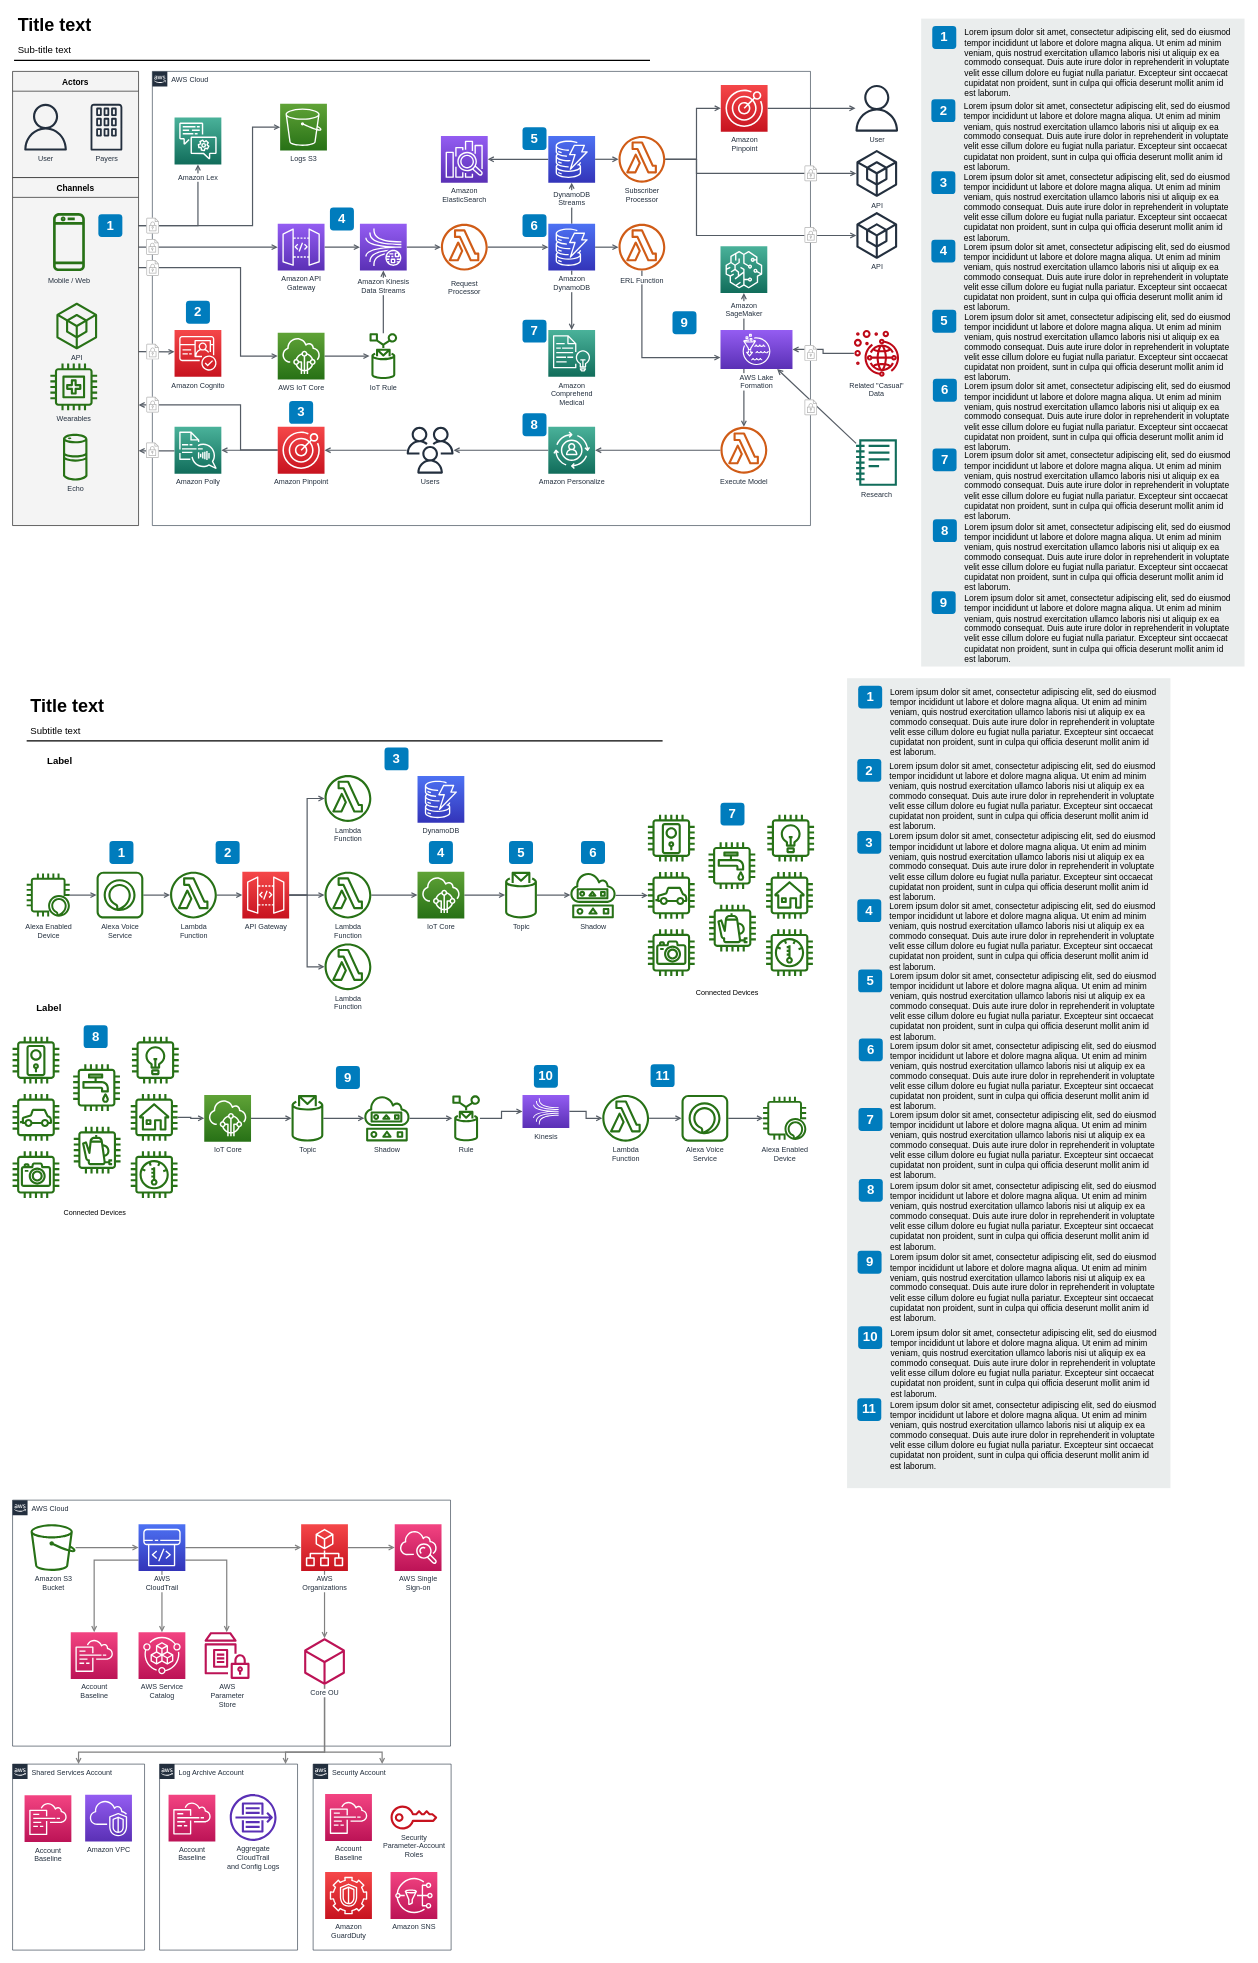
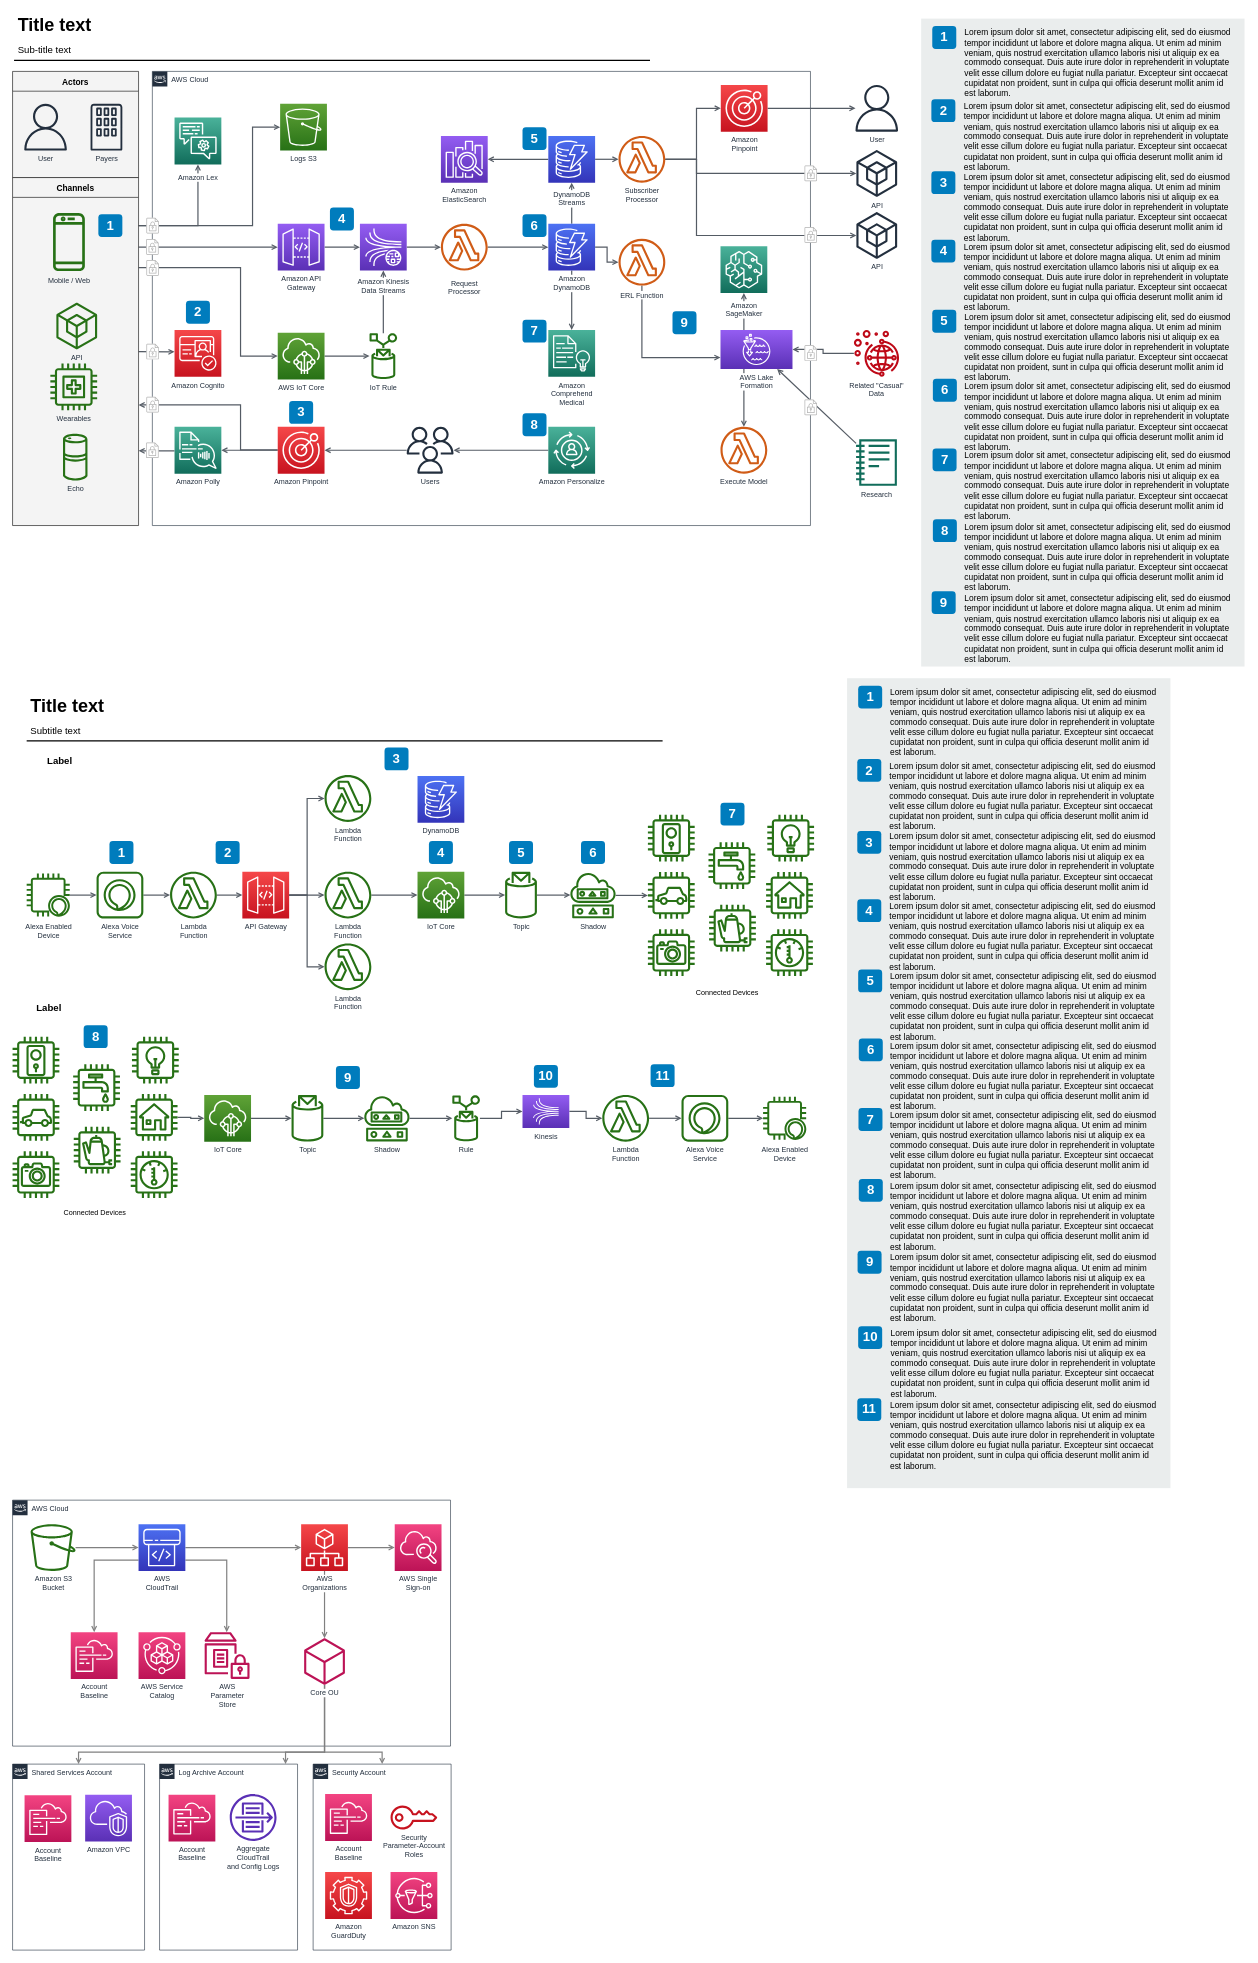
(642, 247) -> (642, 262)
(659, 450) -> none
(162, 1609) -> none
